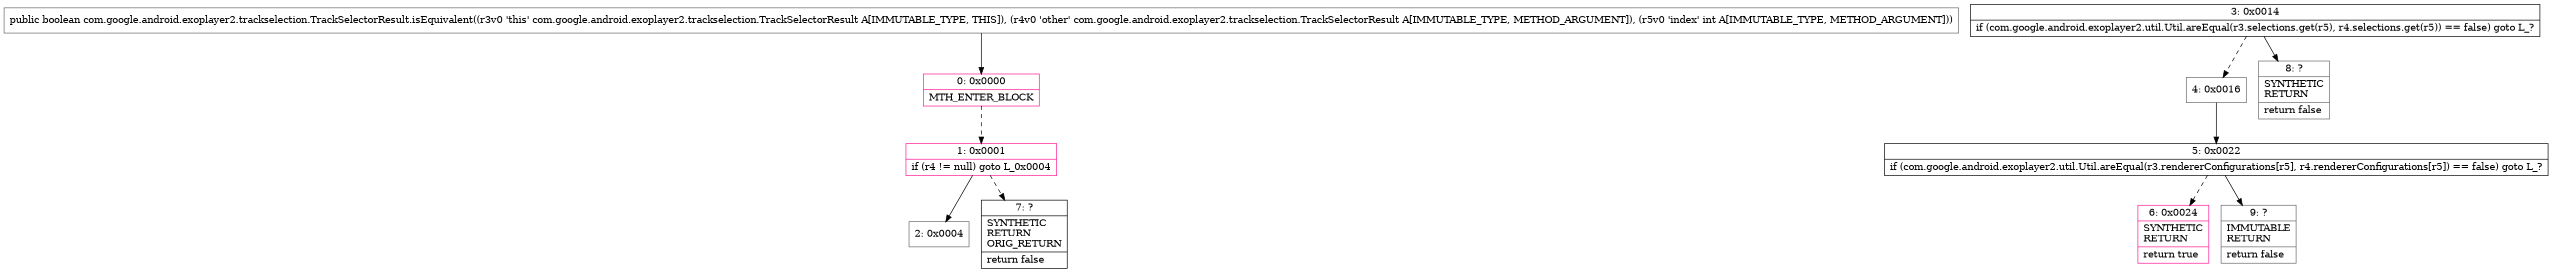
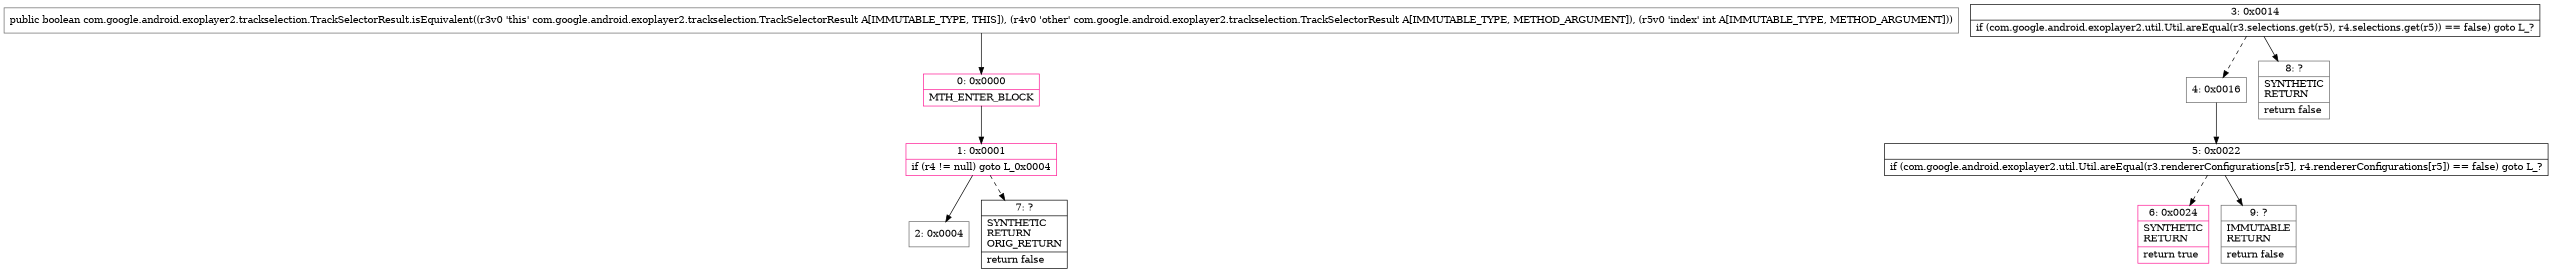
(981, 121) -> (981, 121)
